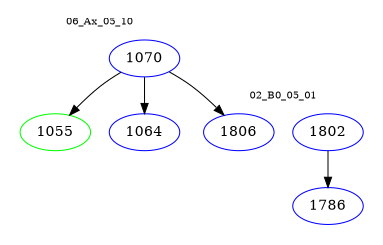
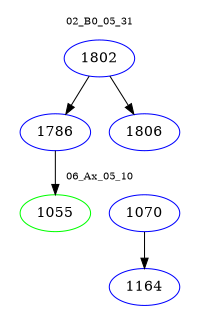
(98, 88) -> (55, 173)
(202, 94) -> (119, 91)
(283, 96) -> (100, 22)
(145, 132) -> (145, 287)
